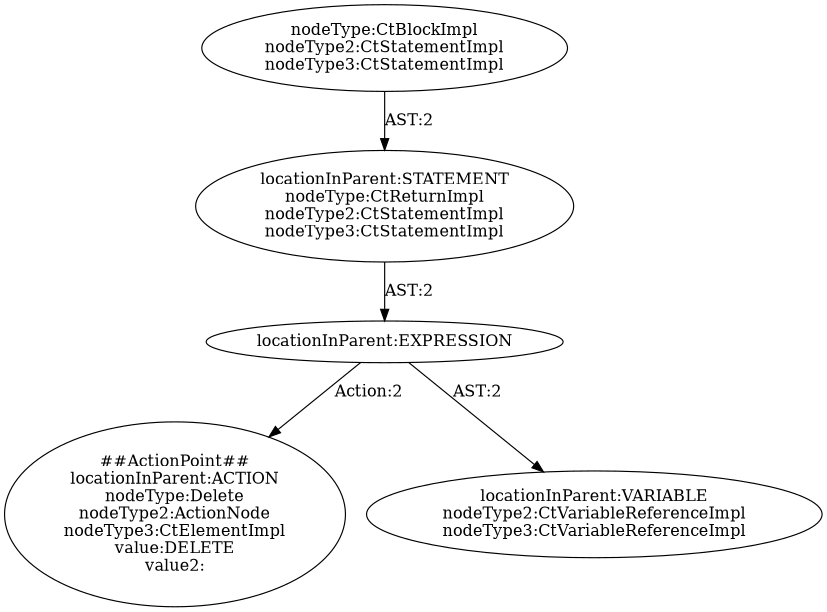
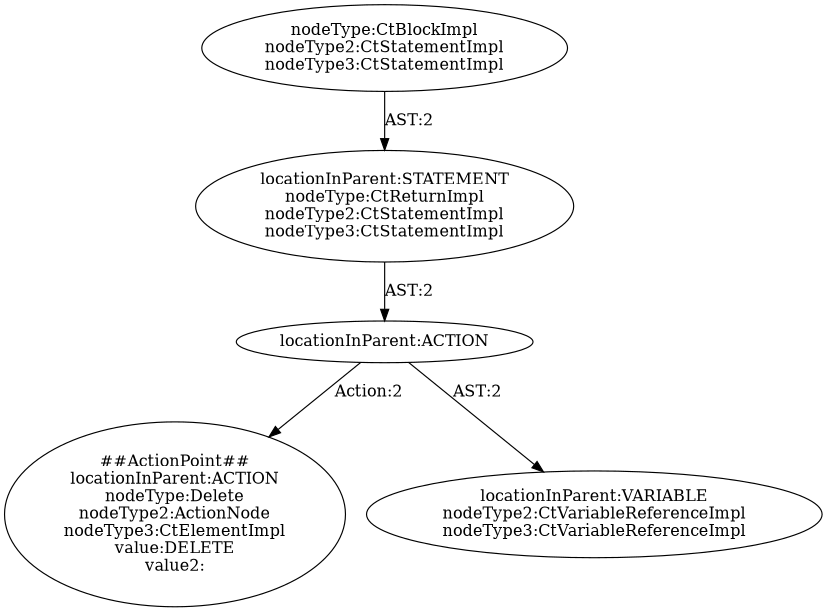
(385, 342) -> (385, 342)
